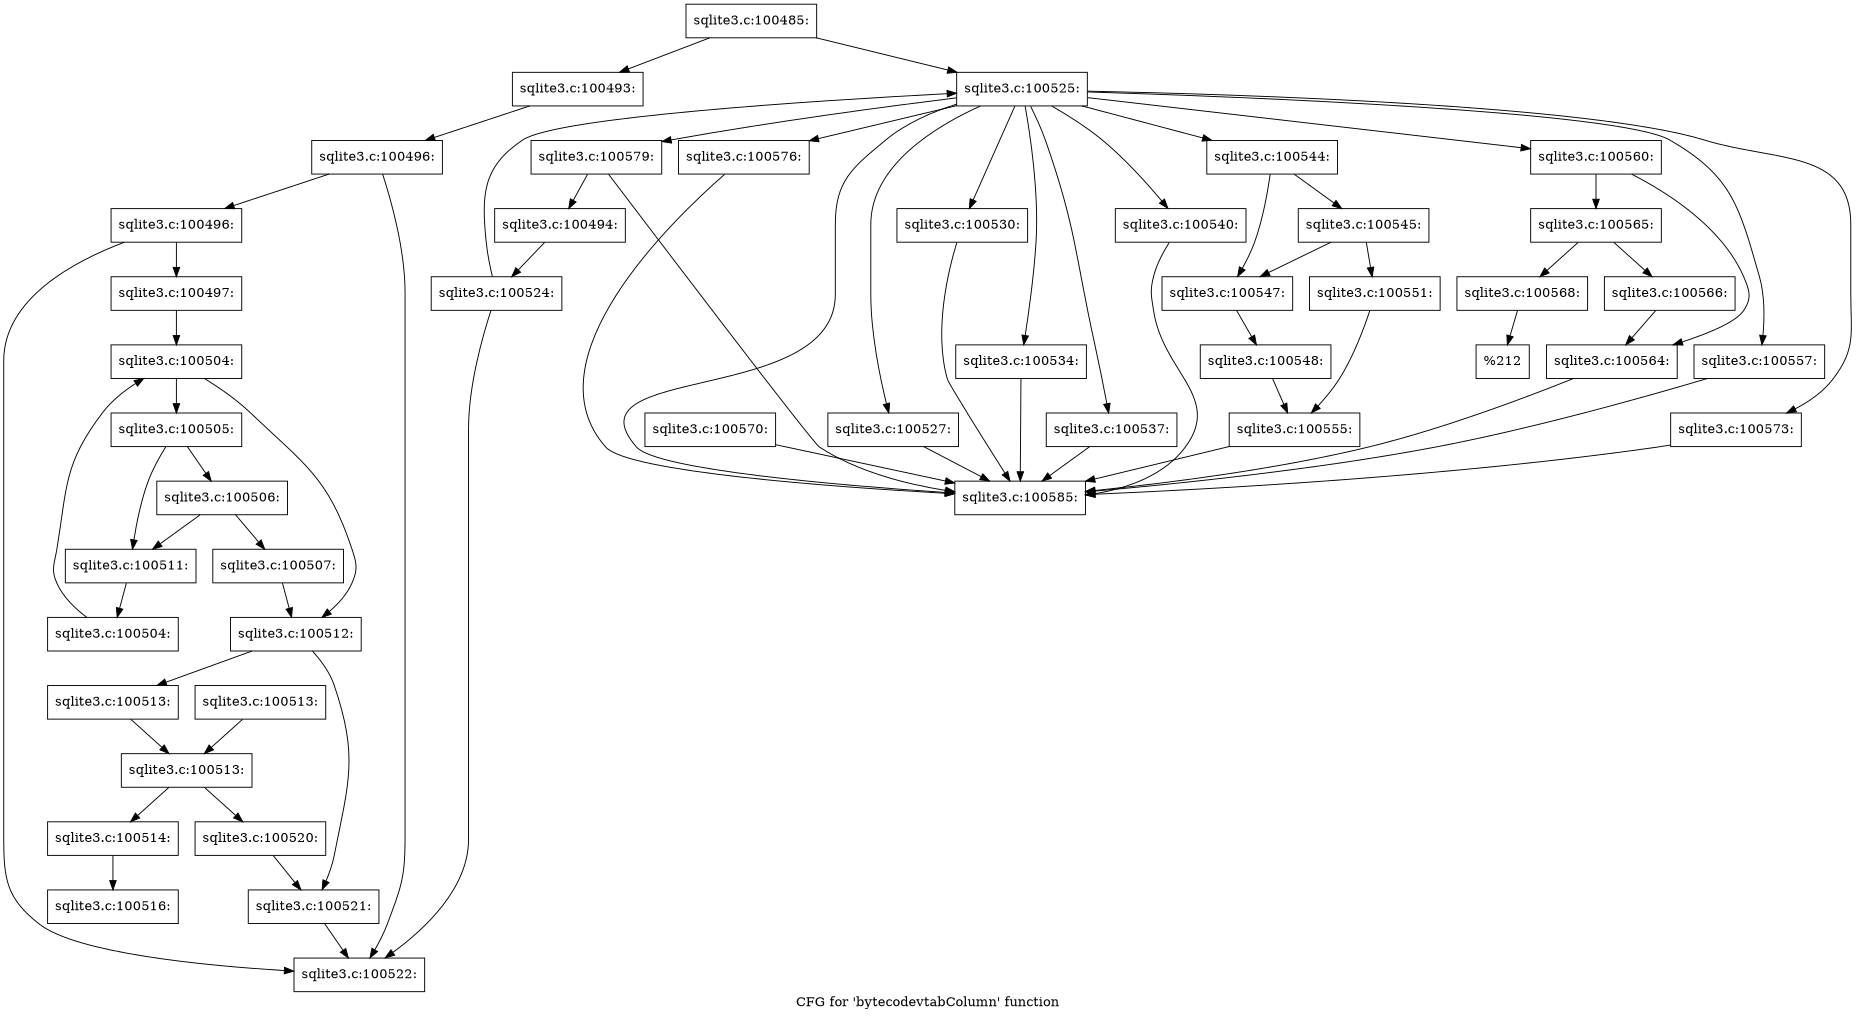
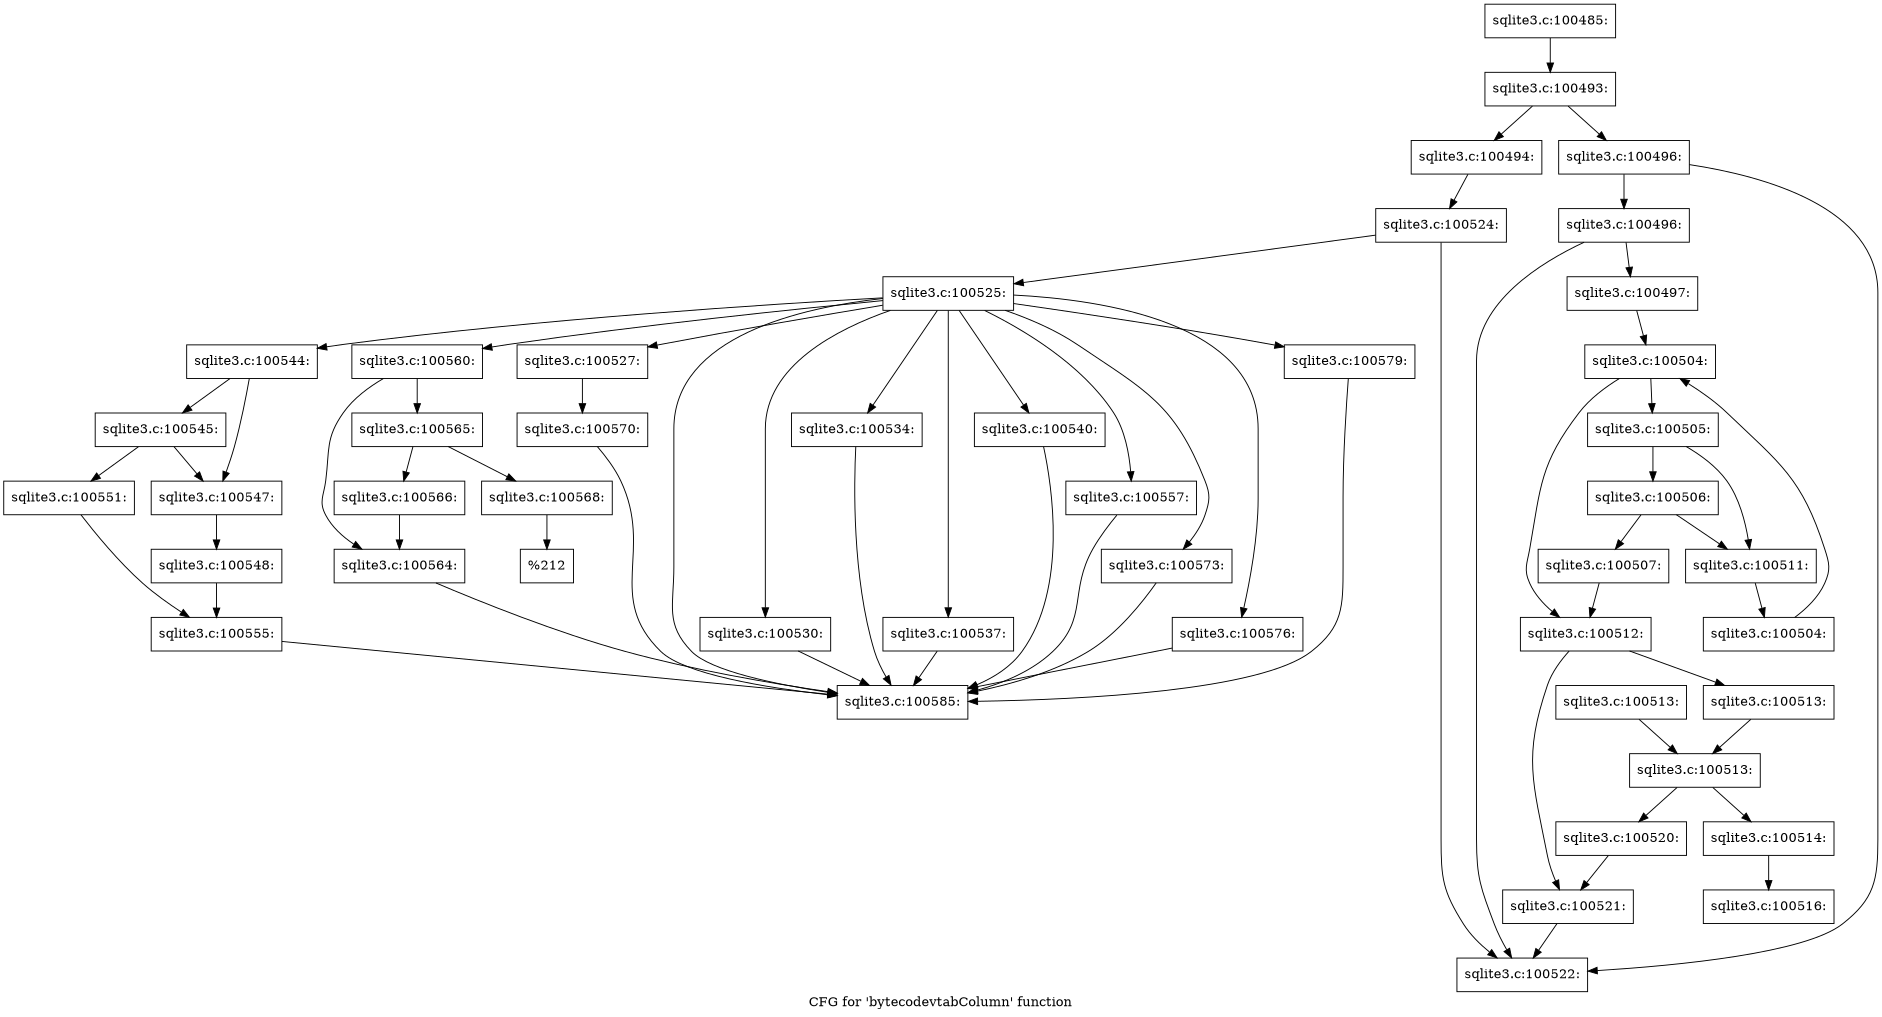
(882, 54) -> none
(580, 187) -> (1517, 120)
(952, 462) -> (582, 391)
